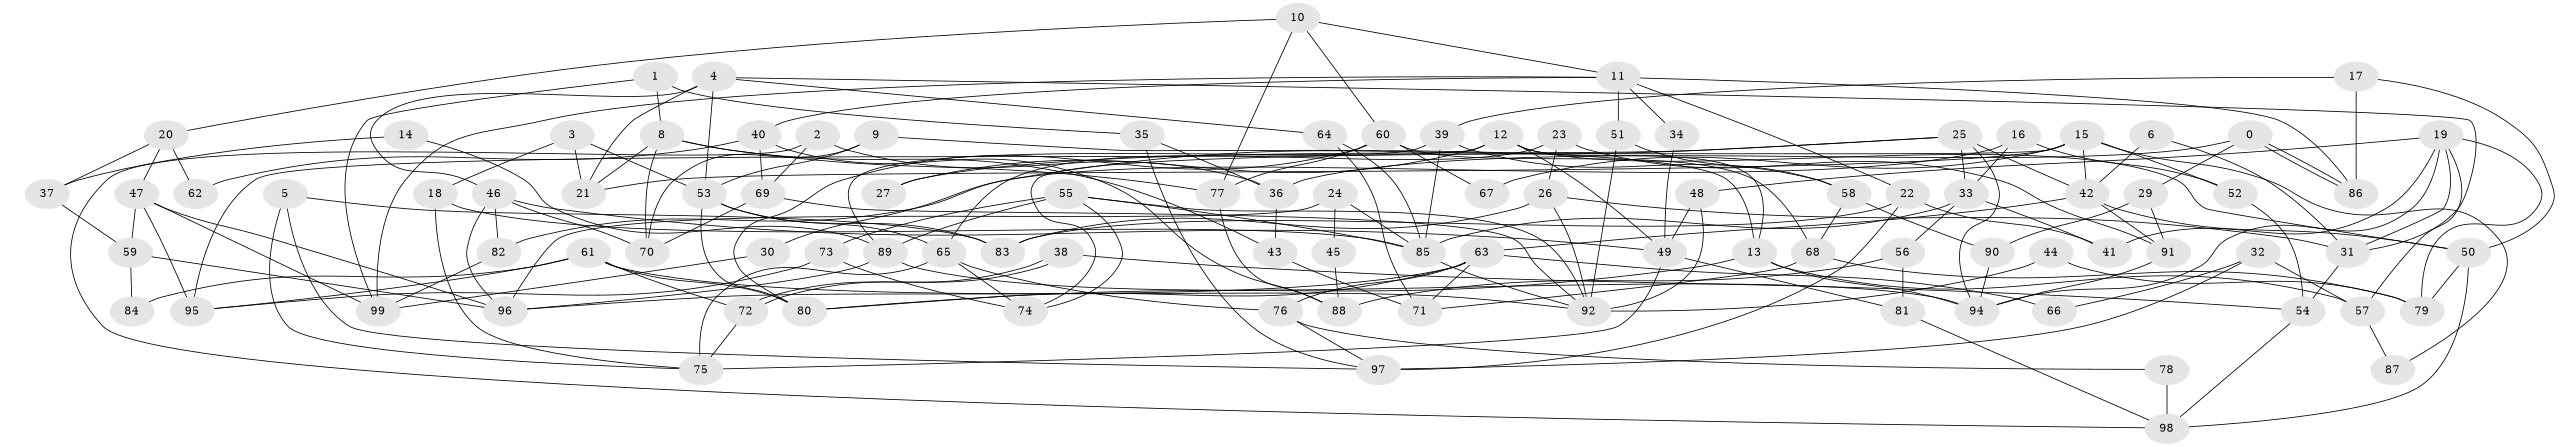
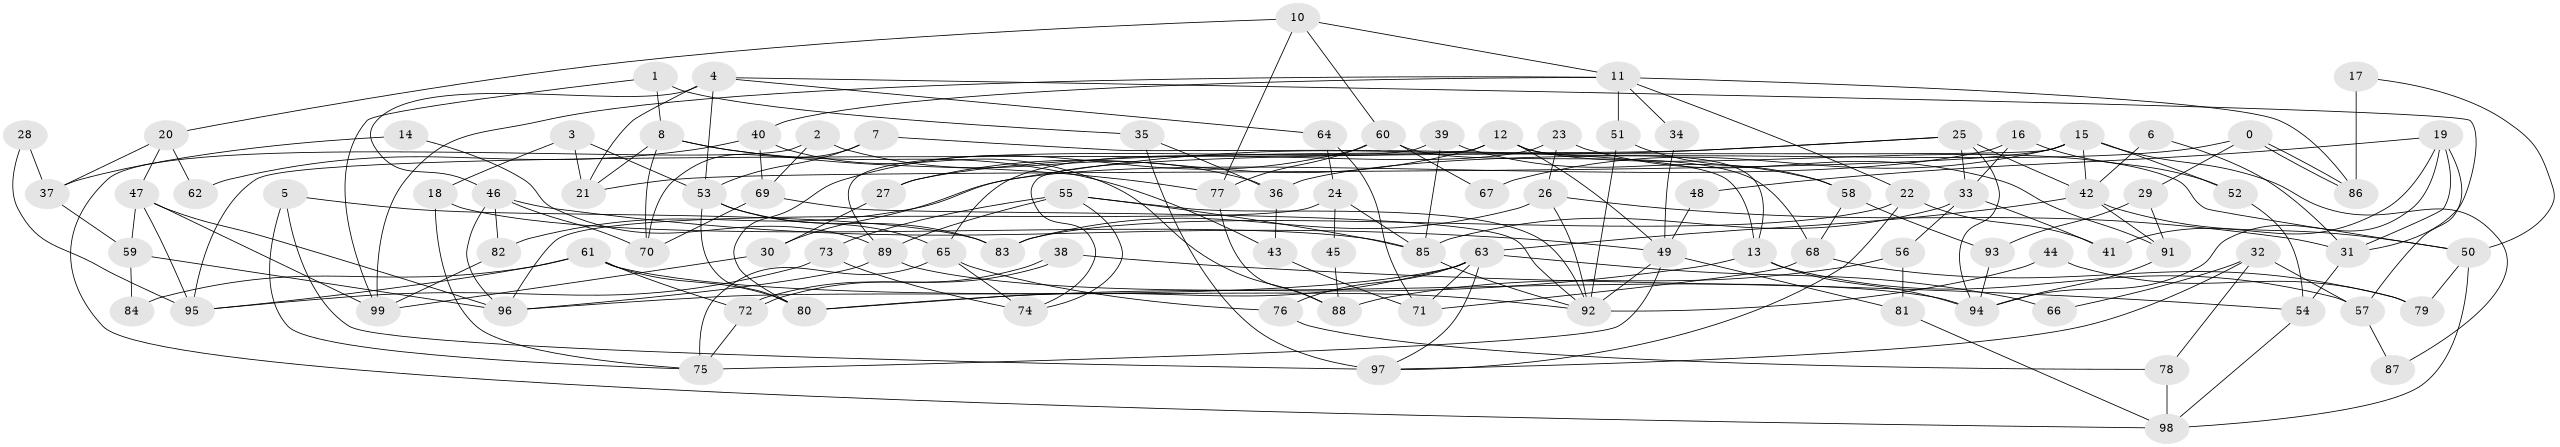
(1939, 82) -> none
none -> (25, 135)
(876, 135) -> (876, 135)
(1393, 181) -> (1330, 165)
none -> (826, 223)
(2516, 223) -> none
(1993, 253) -> (1993, 253)
(1666, 291) -> (1627, 282)
none -> (2213, 311)
(1330, 341) -> (1450, 325)
